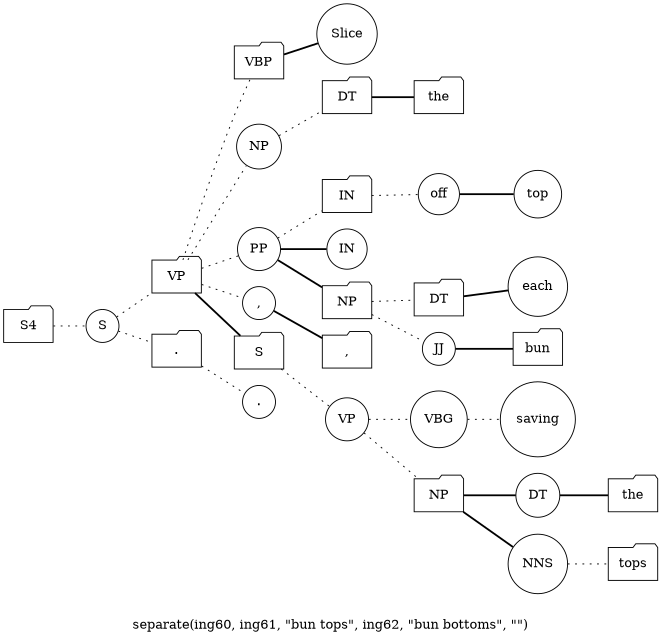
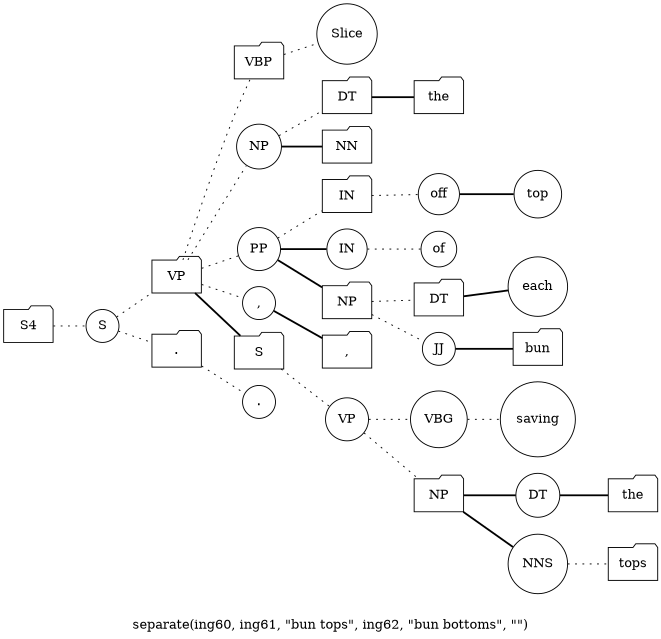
(301, 49) -> (301, 49)
none -> (347, 147)
none -> (439, 249)
